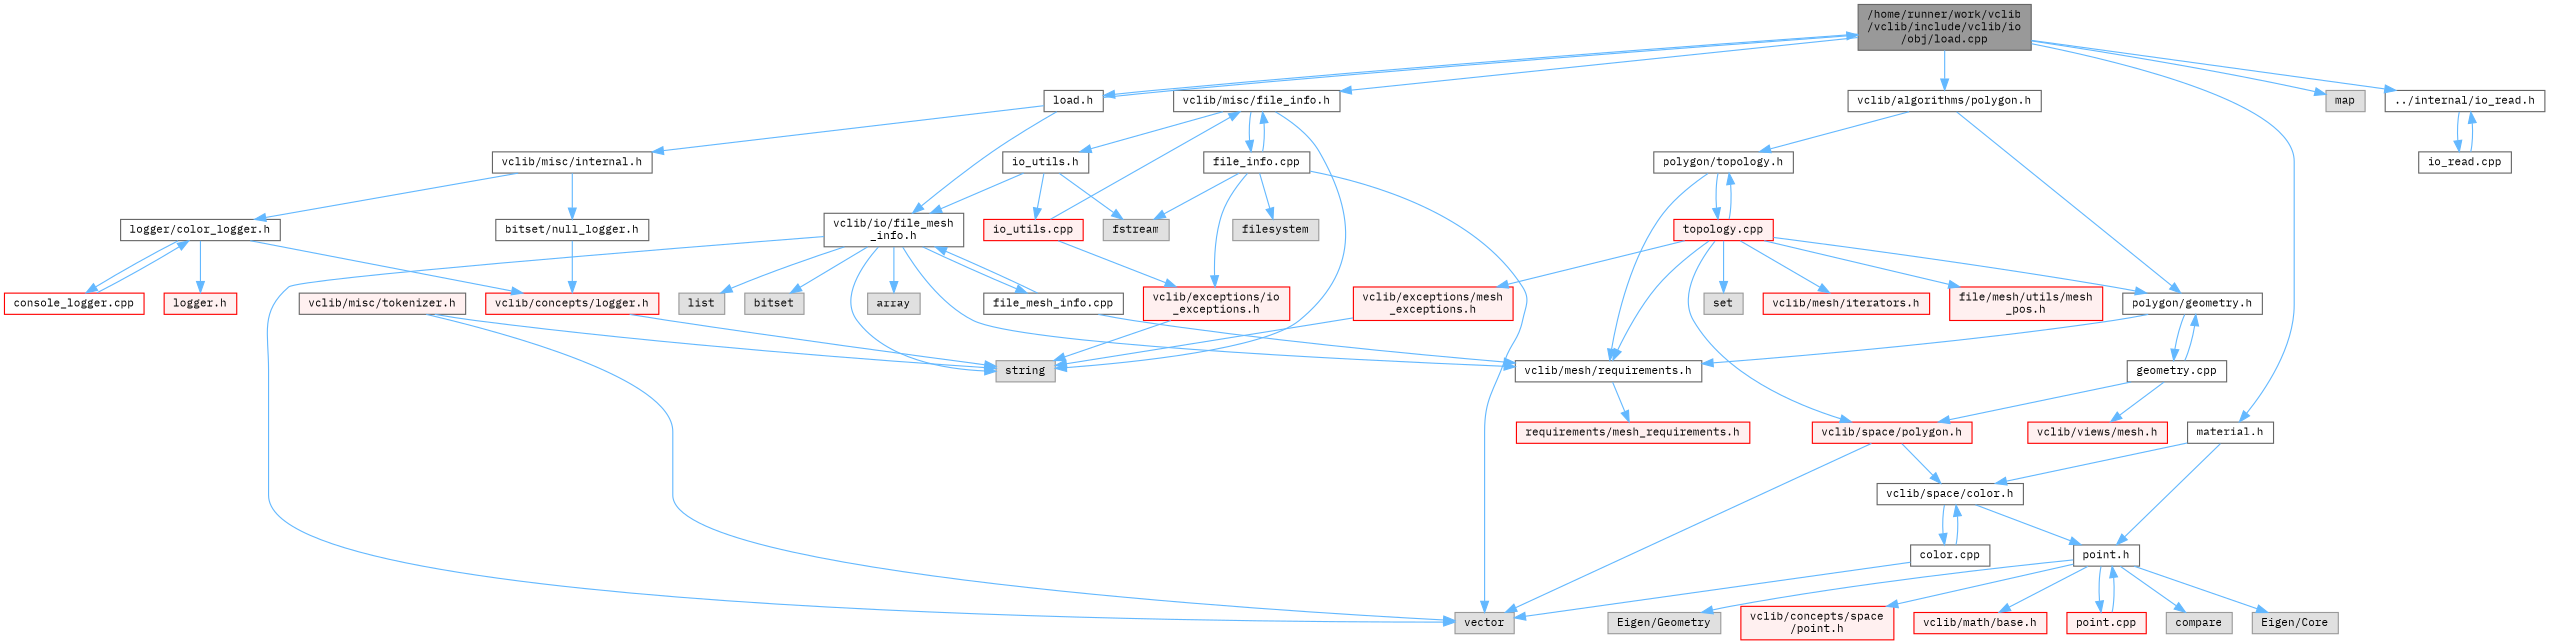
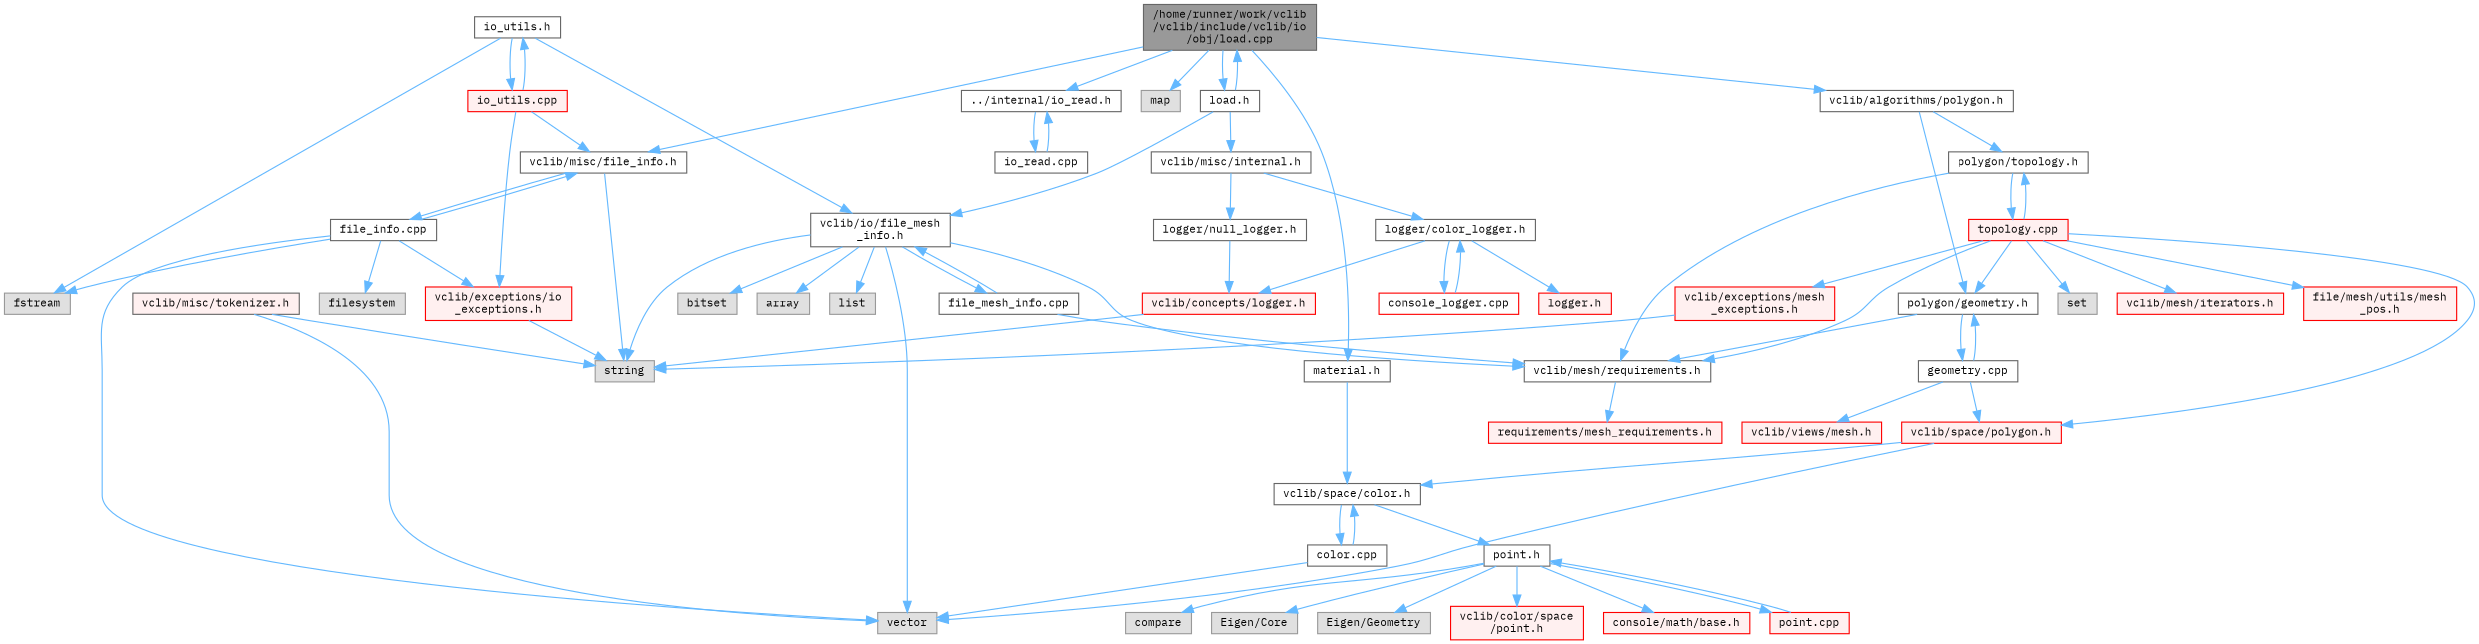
(1157, 130) -> (525, 70)
(572, 230) -> (1230, 230)
(2172, 490) -> none
(1817, 623) -> (1517, 623)
(1980, 623) -> (1677, 623)
